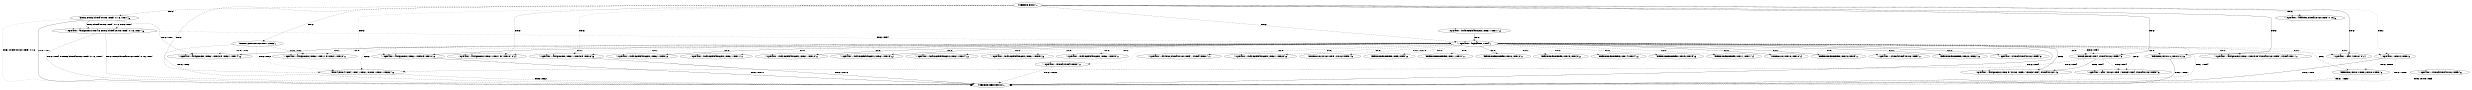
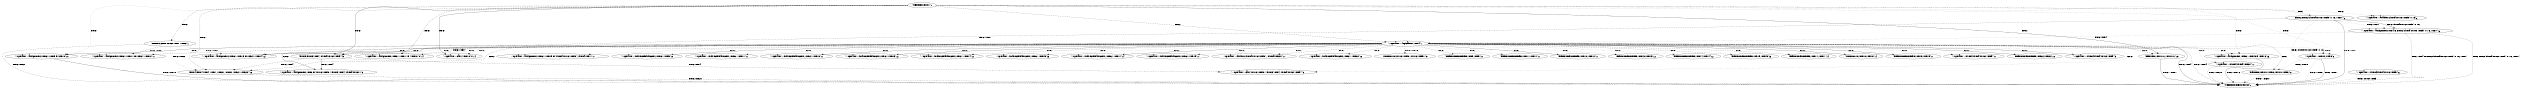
(1474, 36) -> (1253, 48)
